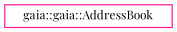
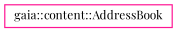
(88, 16) -> (88, 16)
